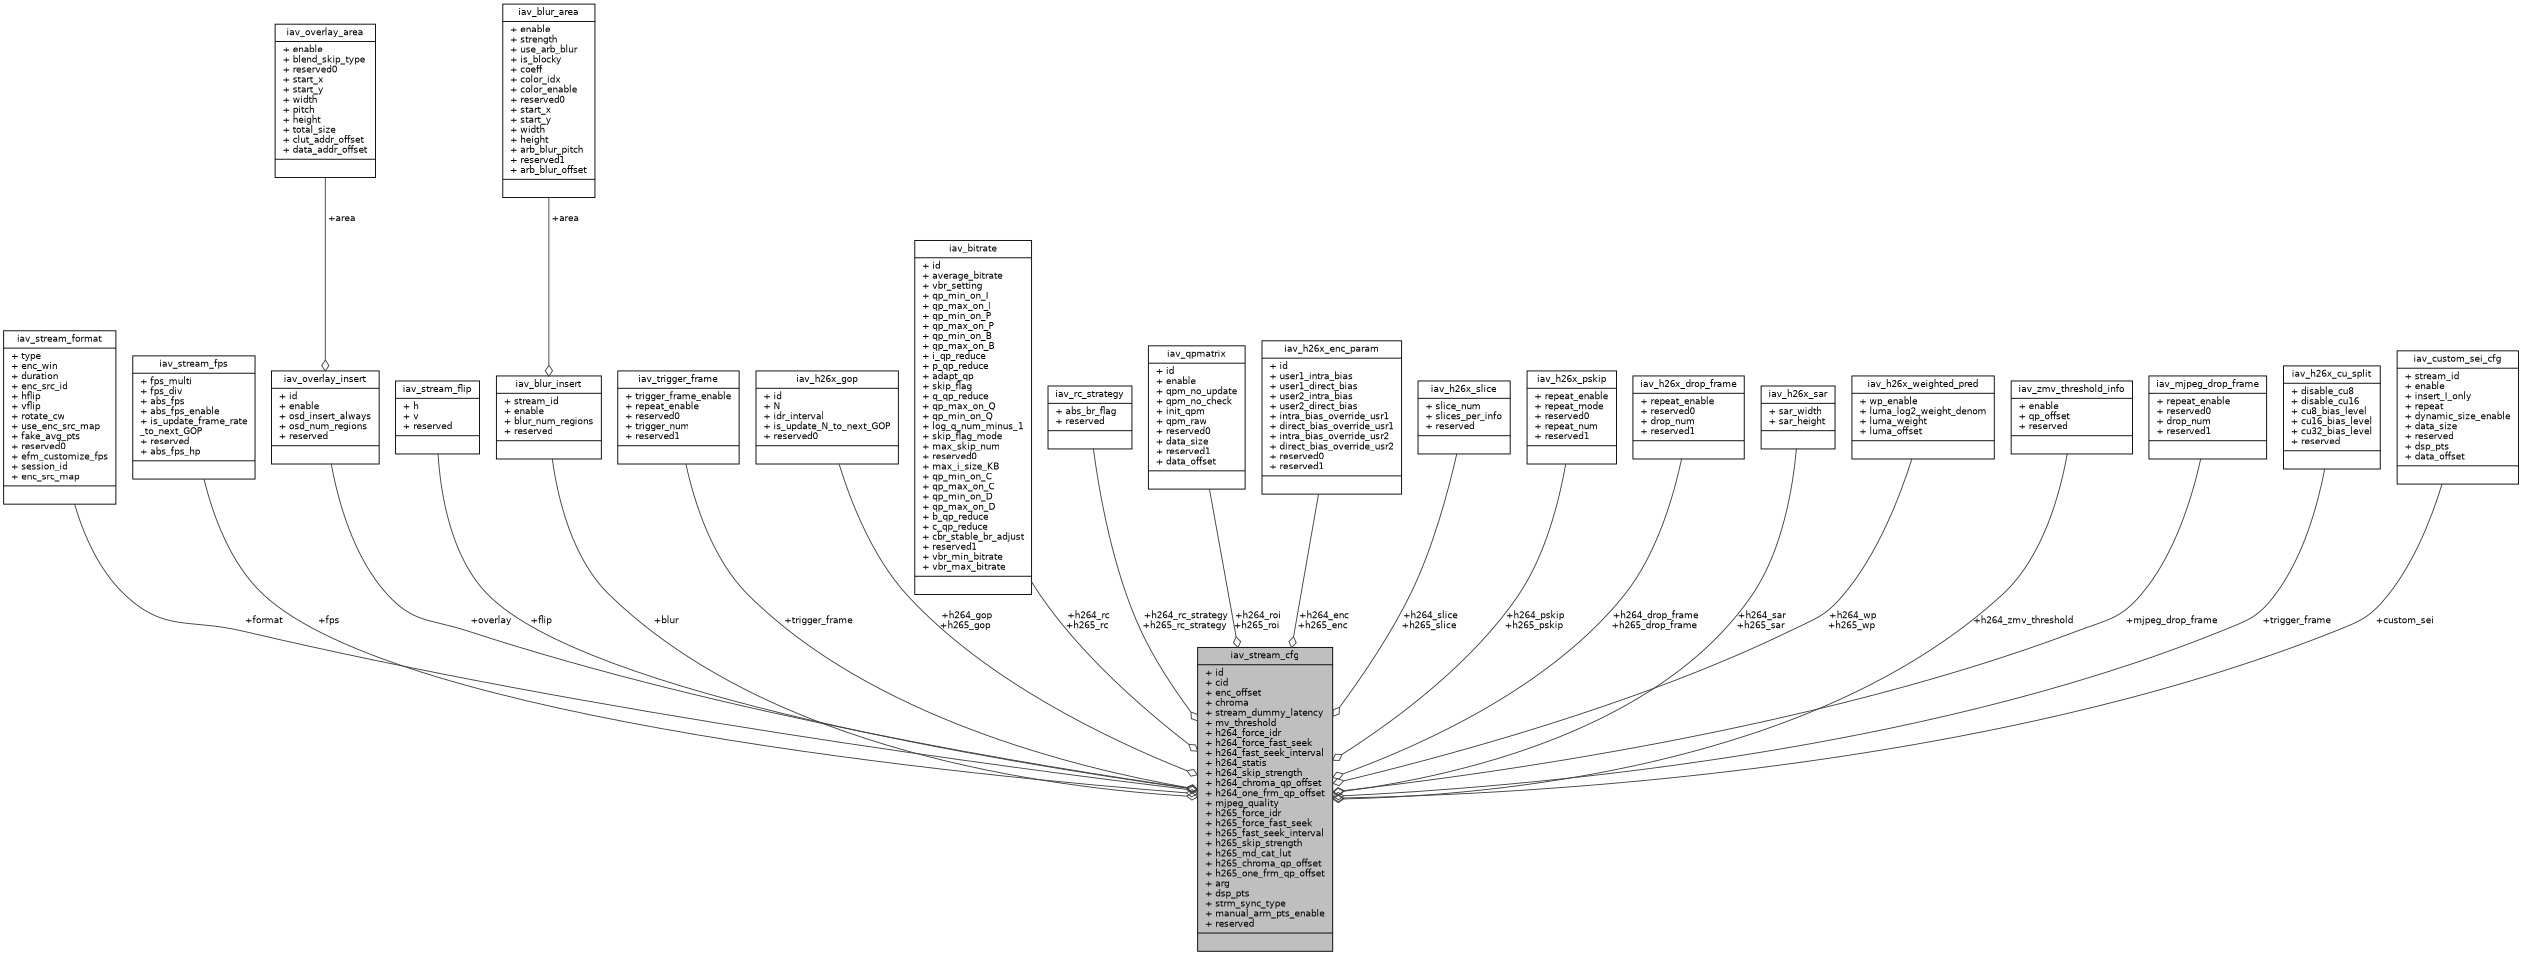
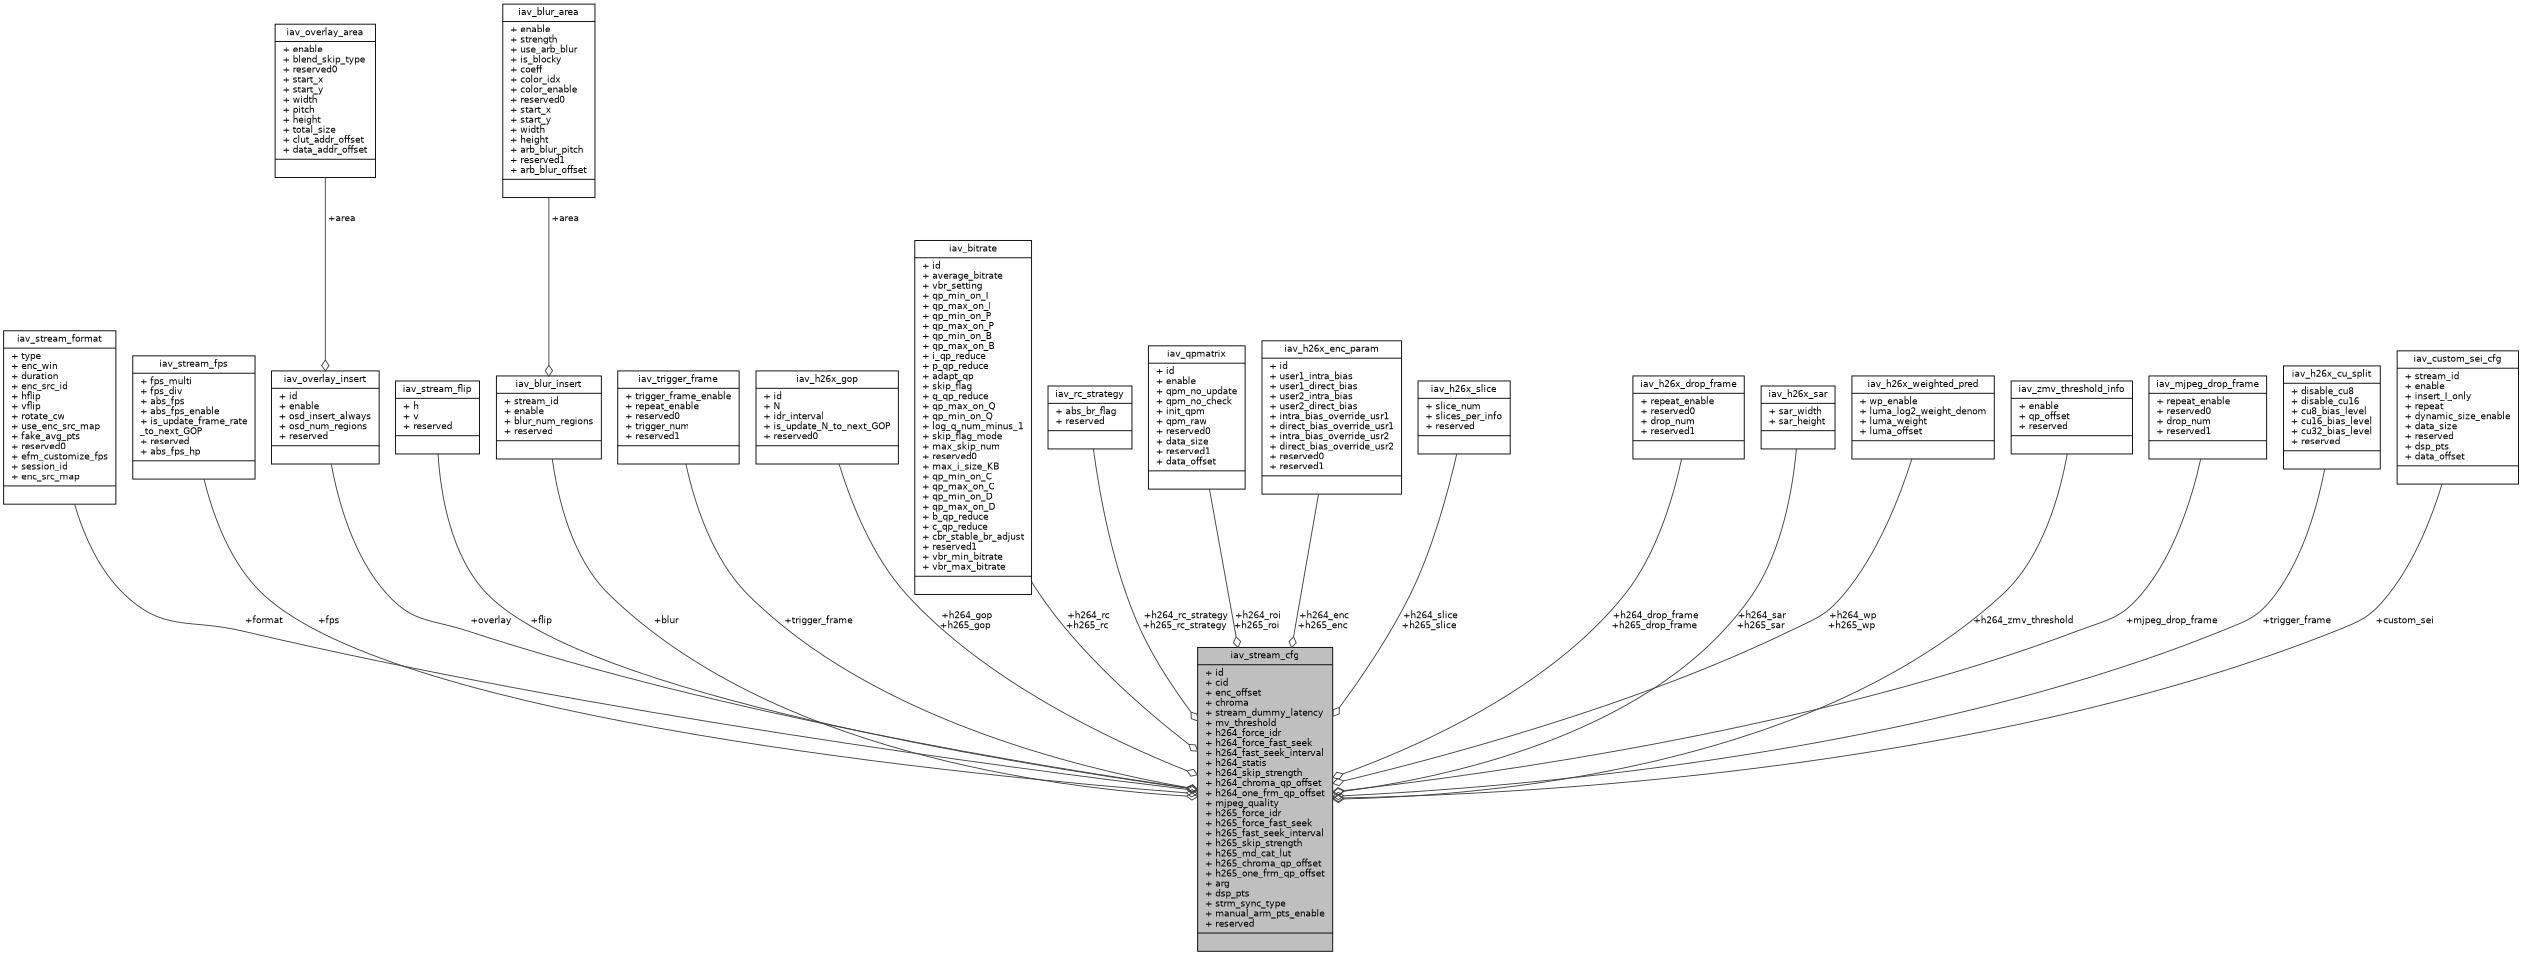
(1572, 417) -> none
